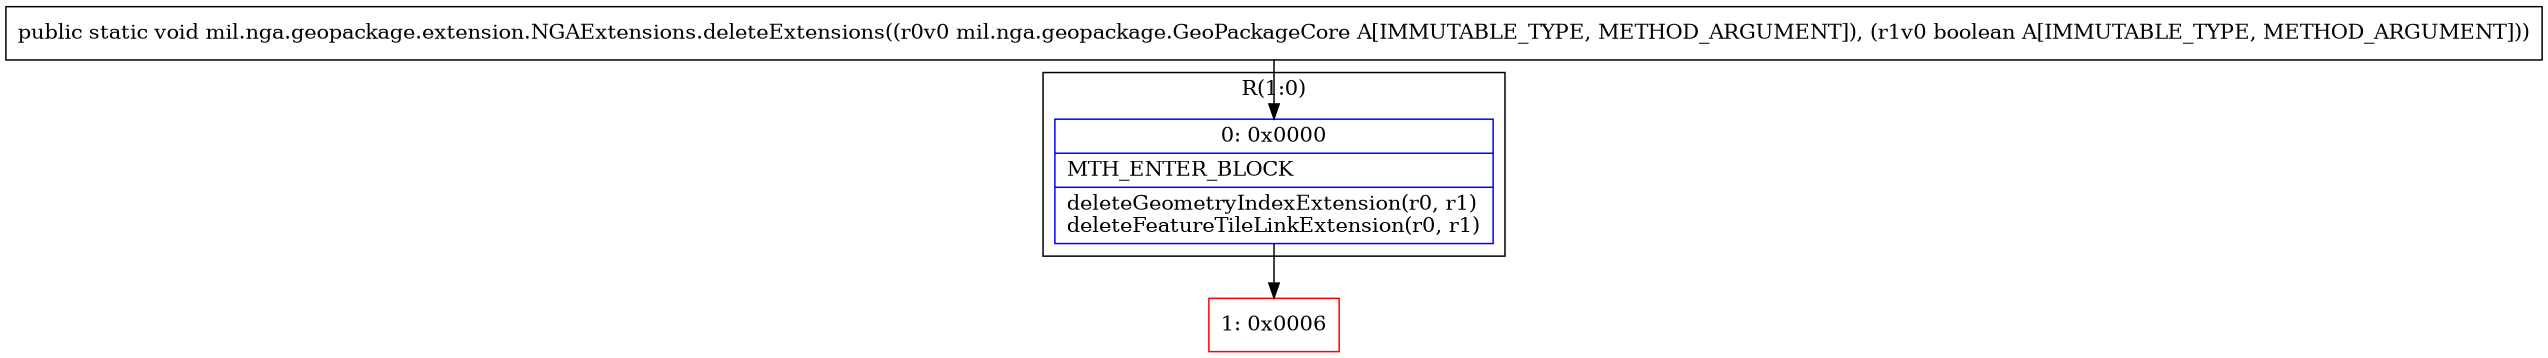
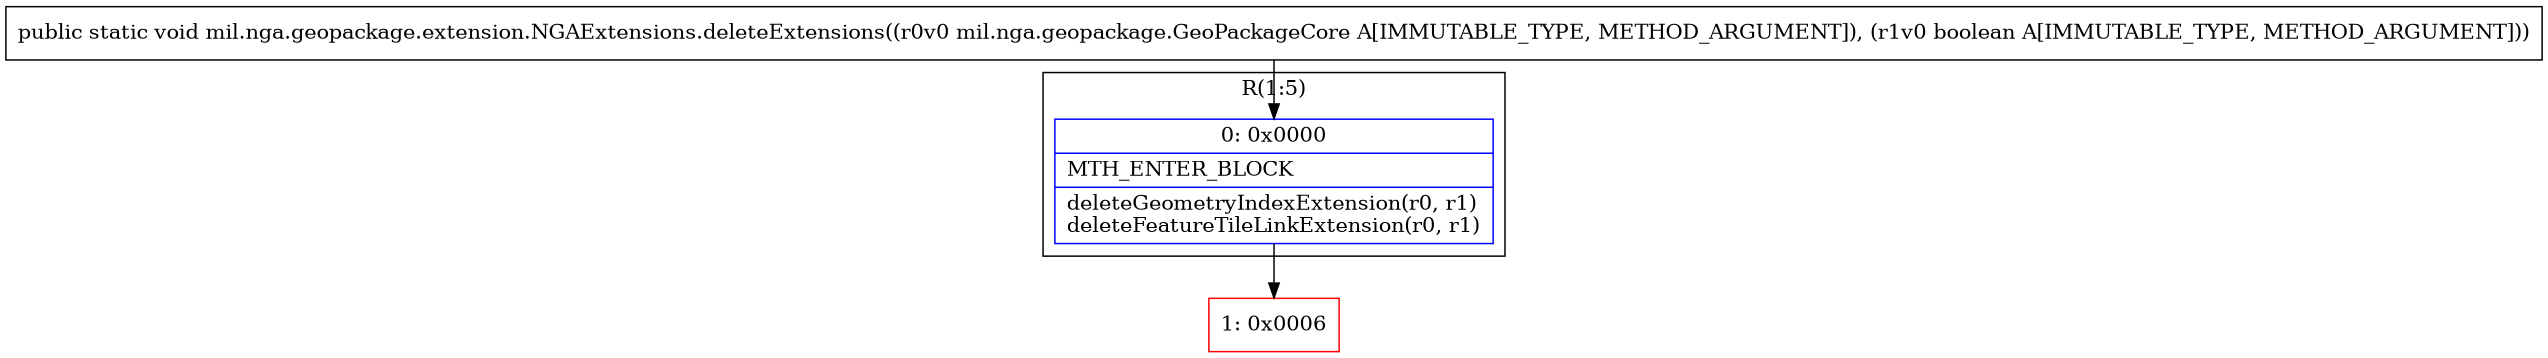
(1274, 90) -> (1274, 90)
